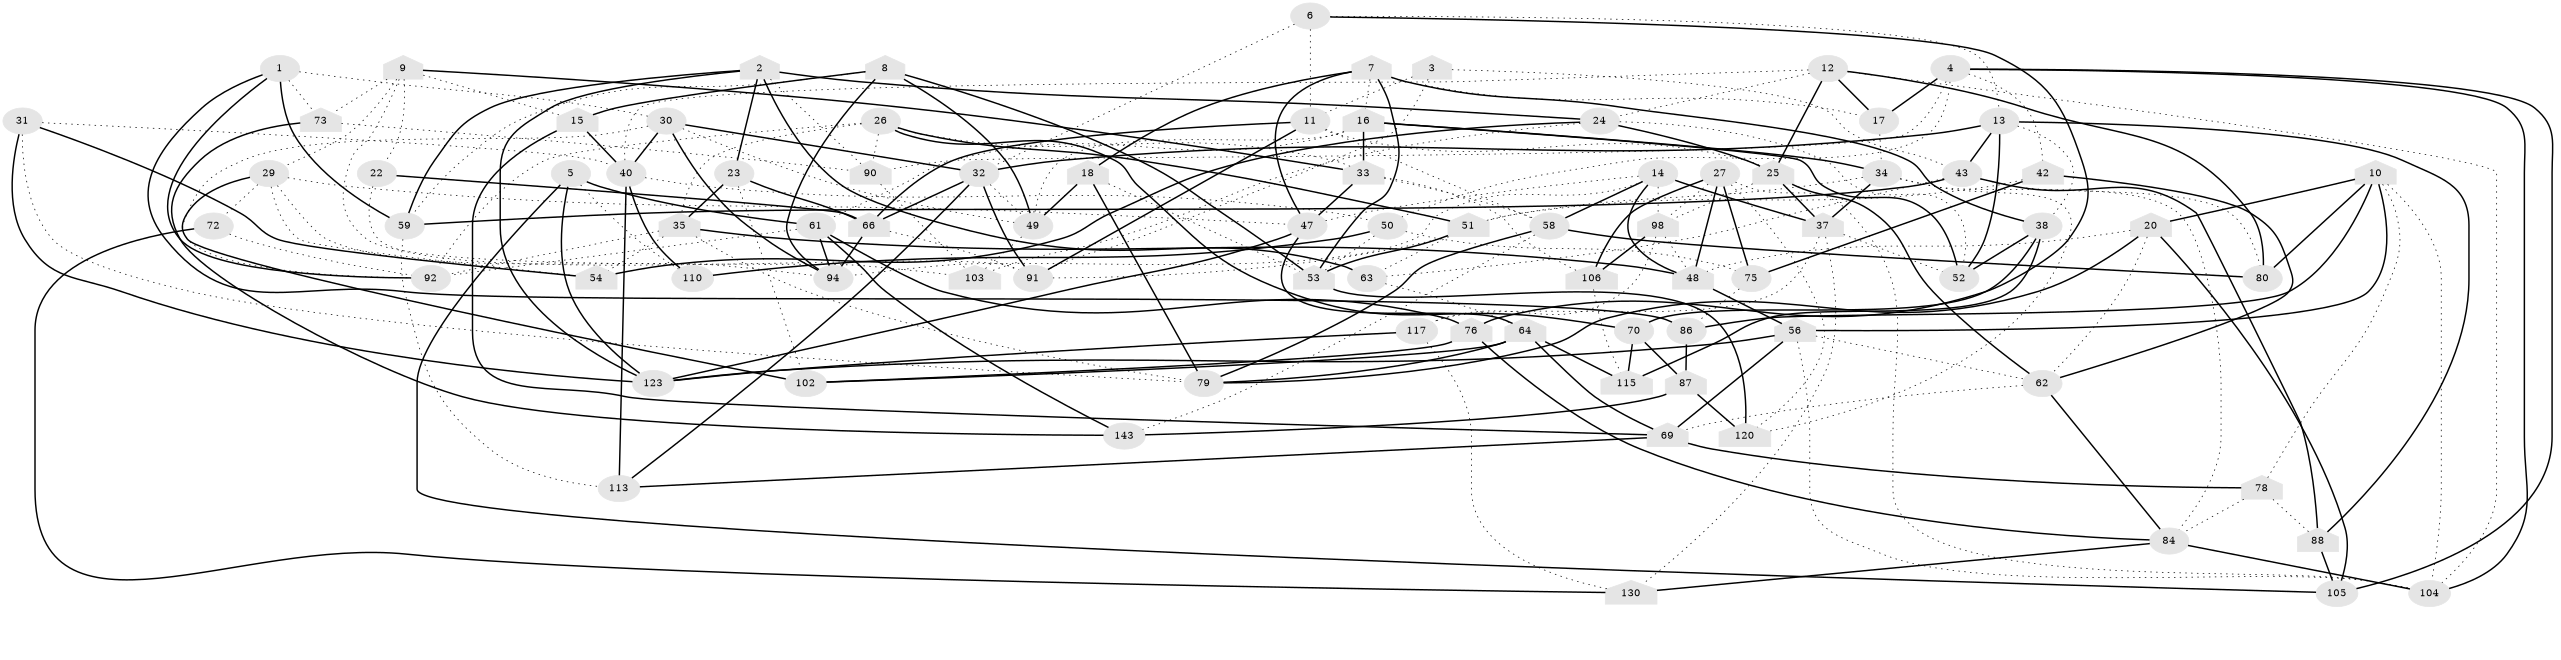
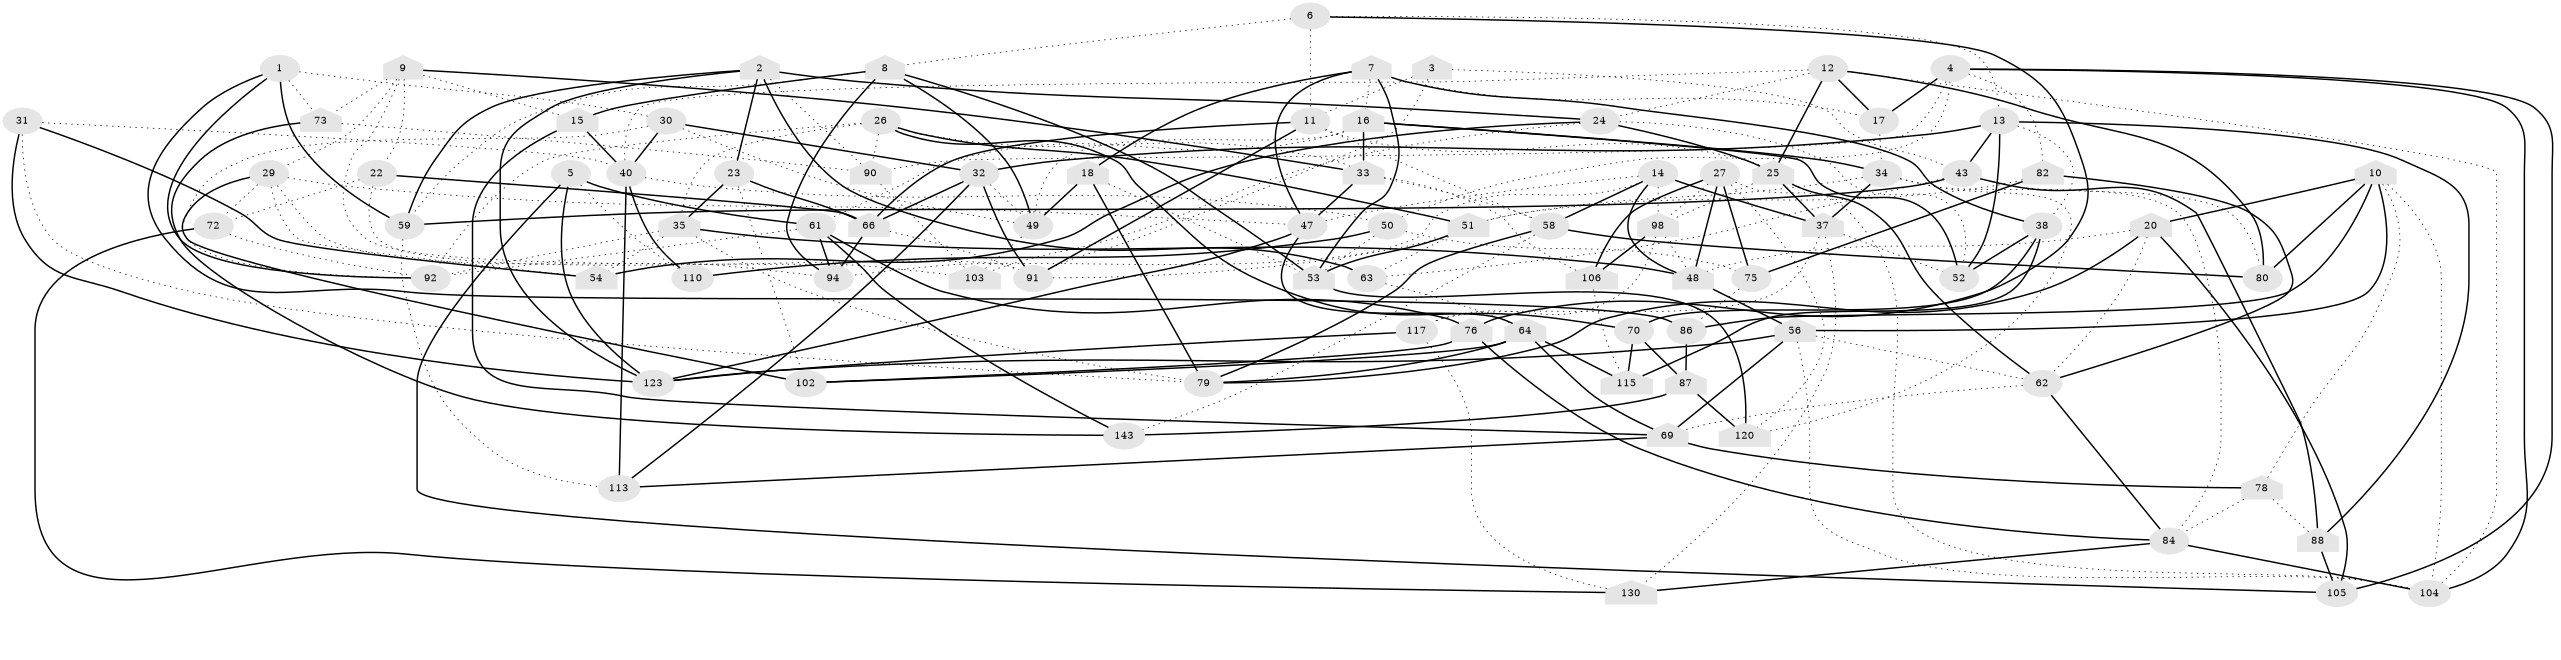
(1152, 91) -> (1098, 41)
(2043, 174) -> (2043, 174)
none -> (295, 200)
(741, 221) -> none
